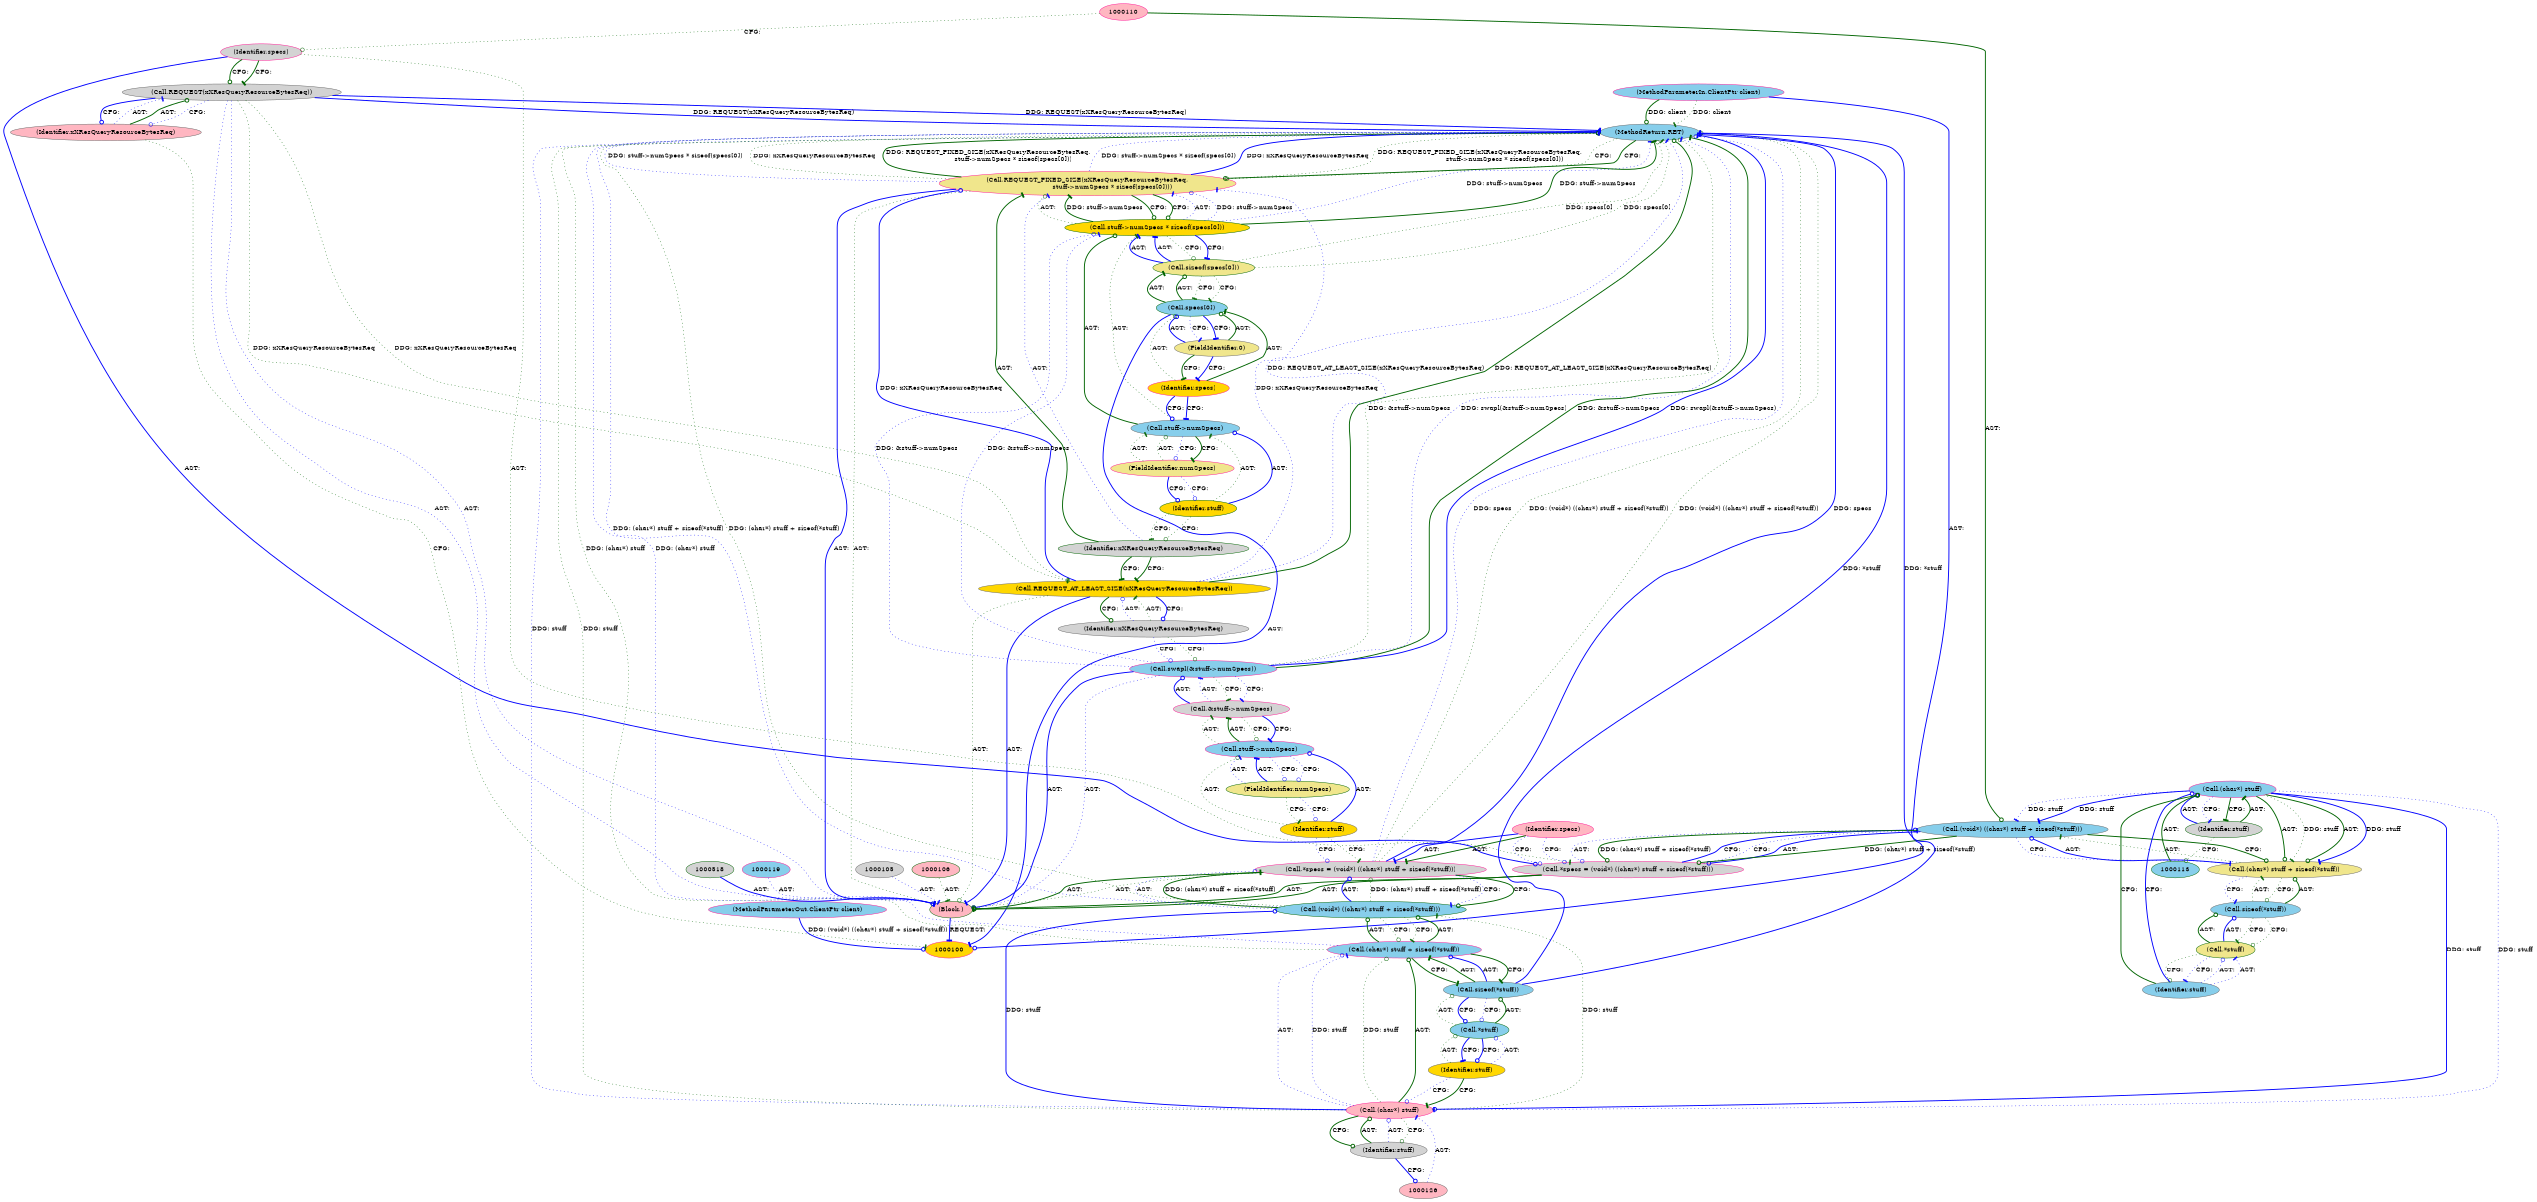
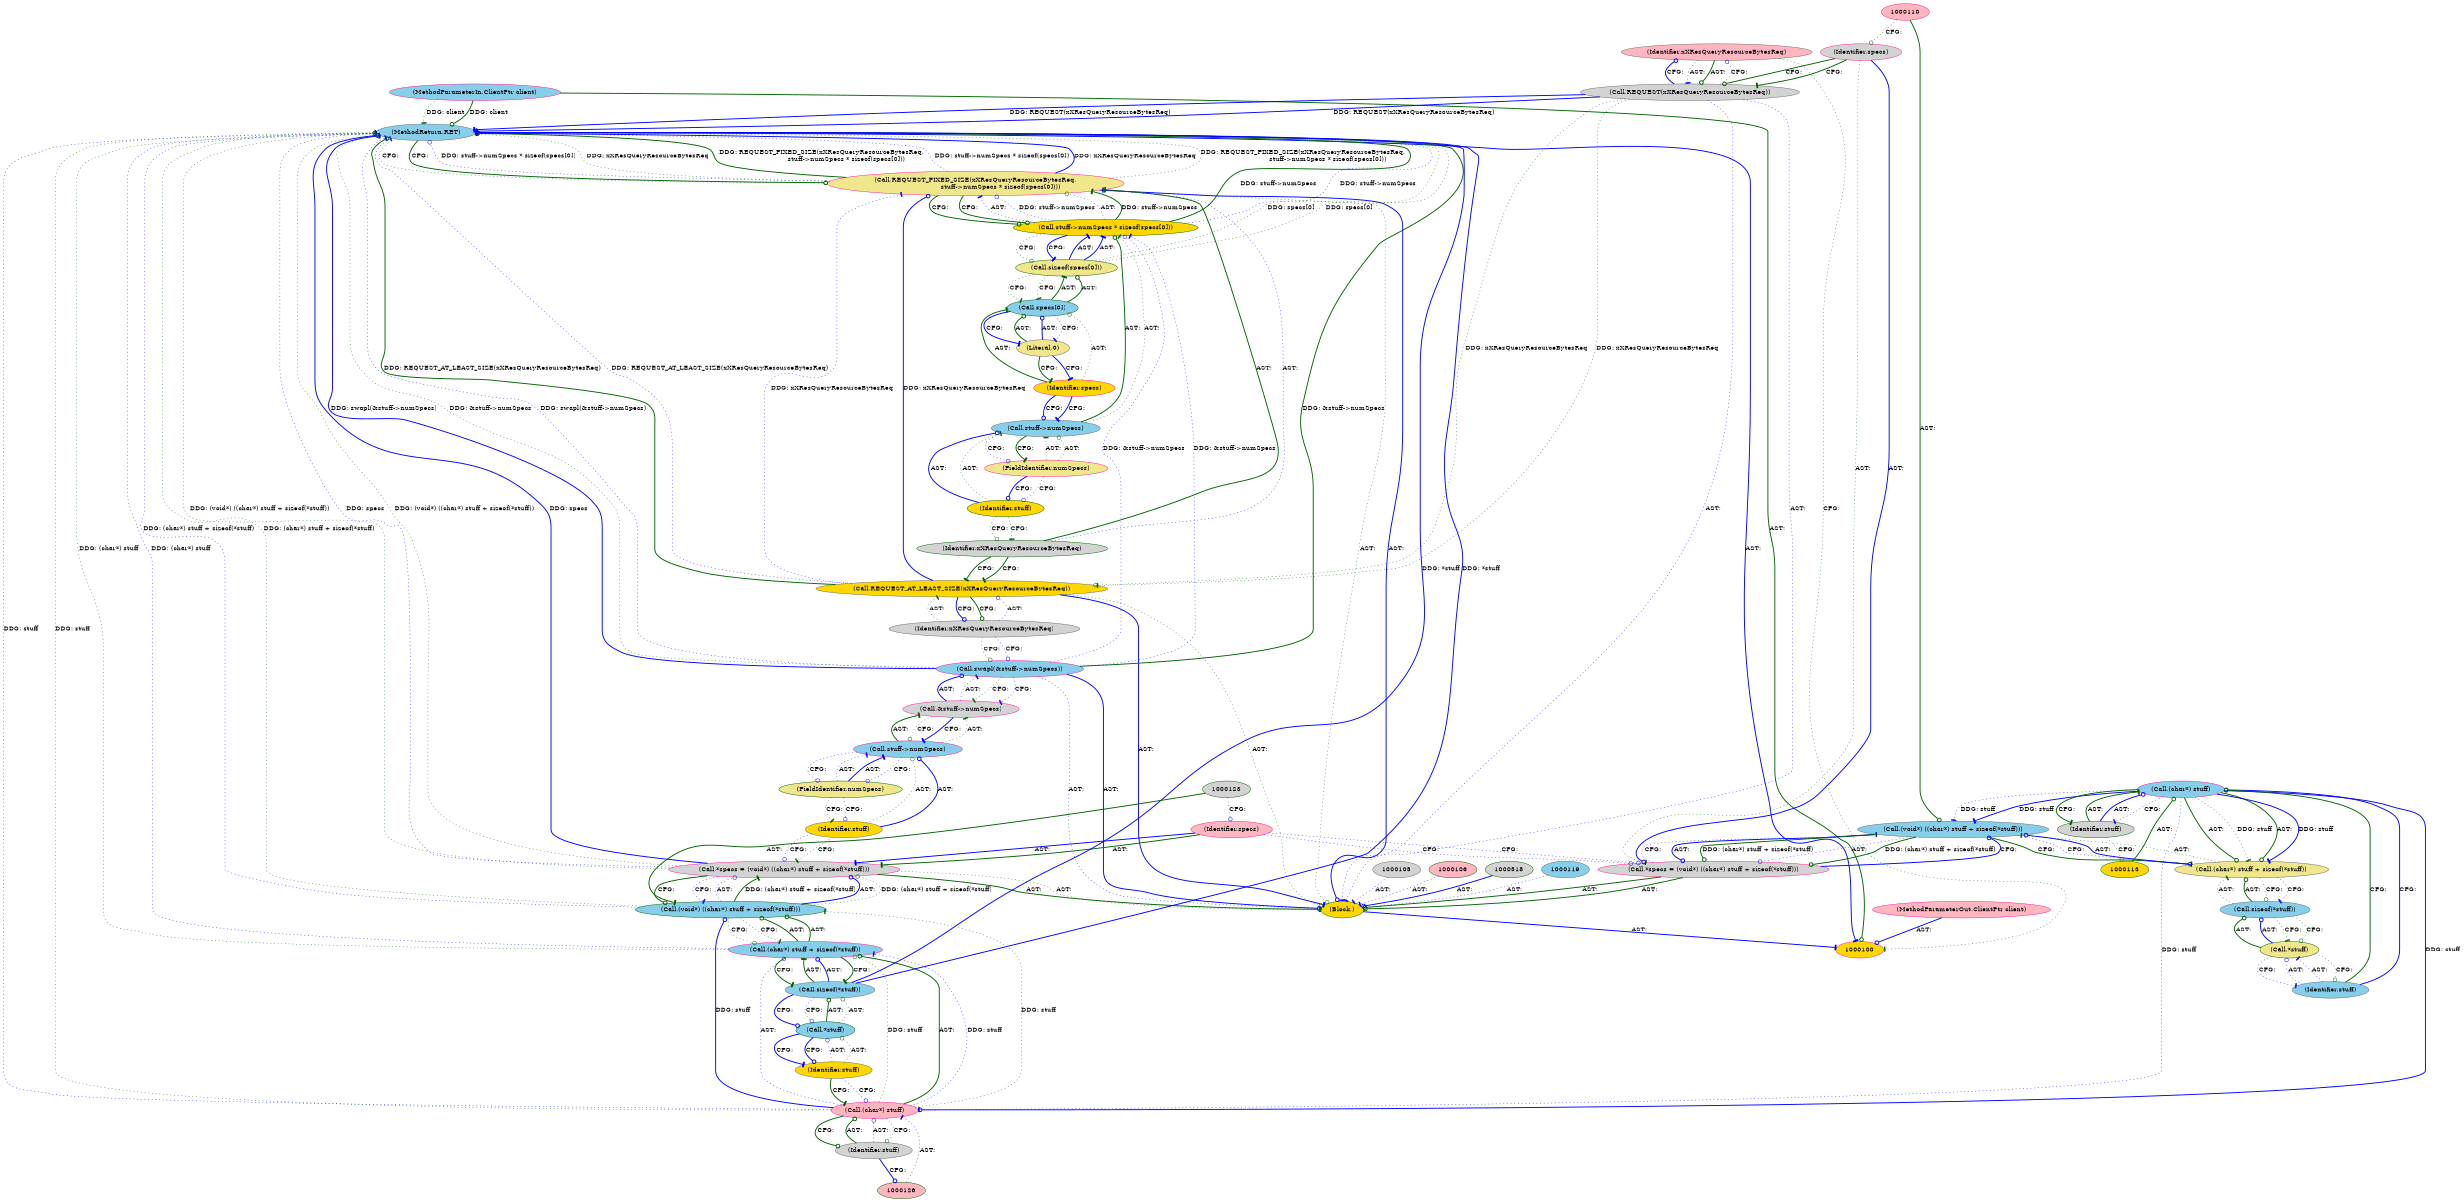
(1217, 348) -> (1043, 348)
(1243, 641) -> (1529, 149)
none -> (1227, 789)
(1905, 859) -> (1536, 110)
(766, 870) -> (1565, 870)
(2175, 870) -> (2125, 870)
(943, 889) -> (1400, 891)
(846, 899) -> (1458, 896)
(825, 901) -> (1430, 893)
(798, 910) -> (1962, 910)
(951, 910) -> (1342, 910)
(878, 930) -> (1925, 930)
(969, 930) -> (1641, 930)
(1423, 1190) -> (901, 1190)
